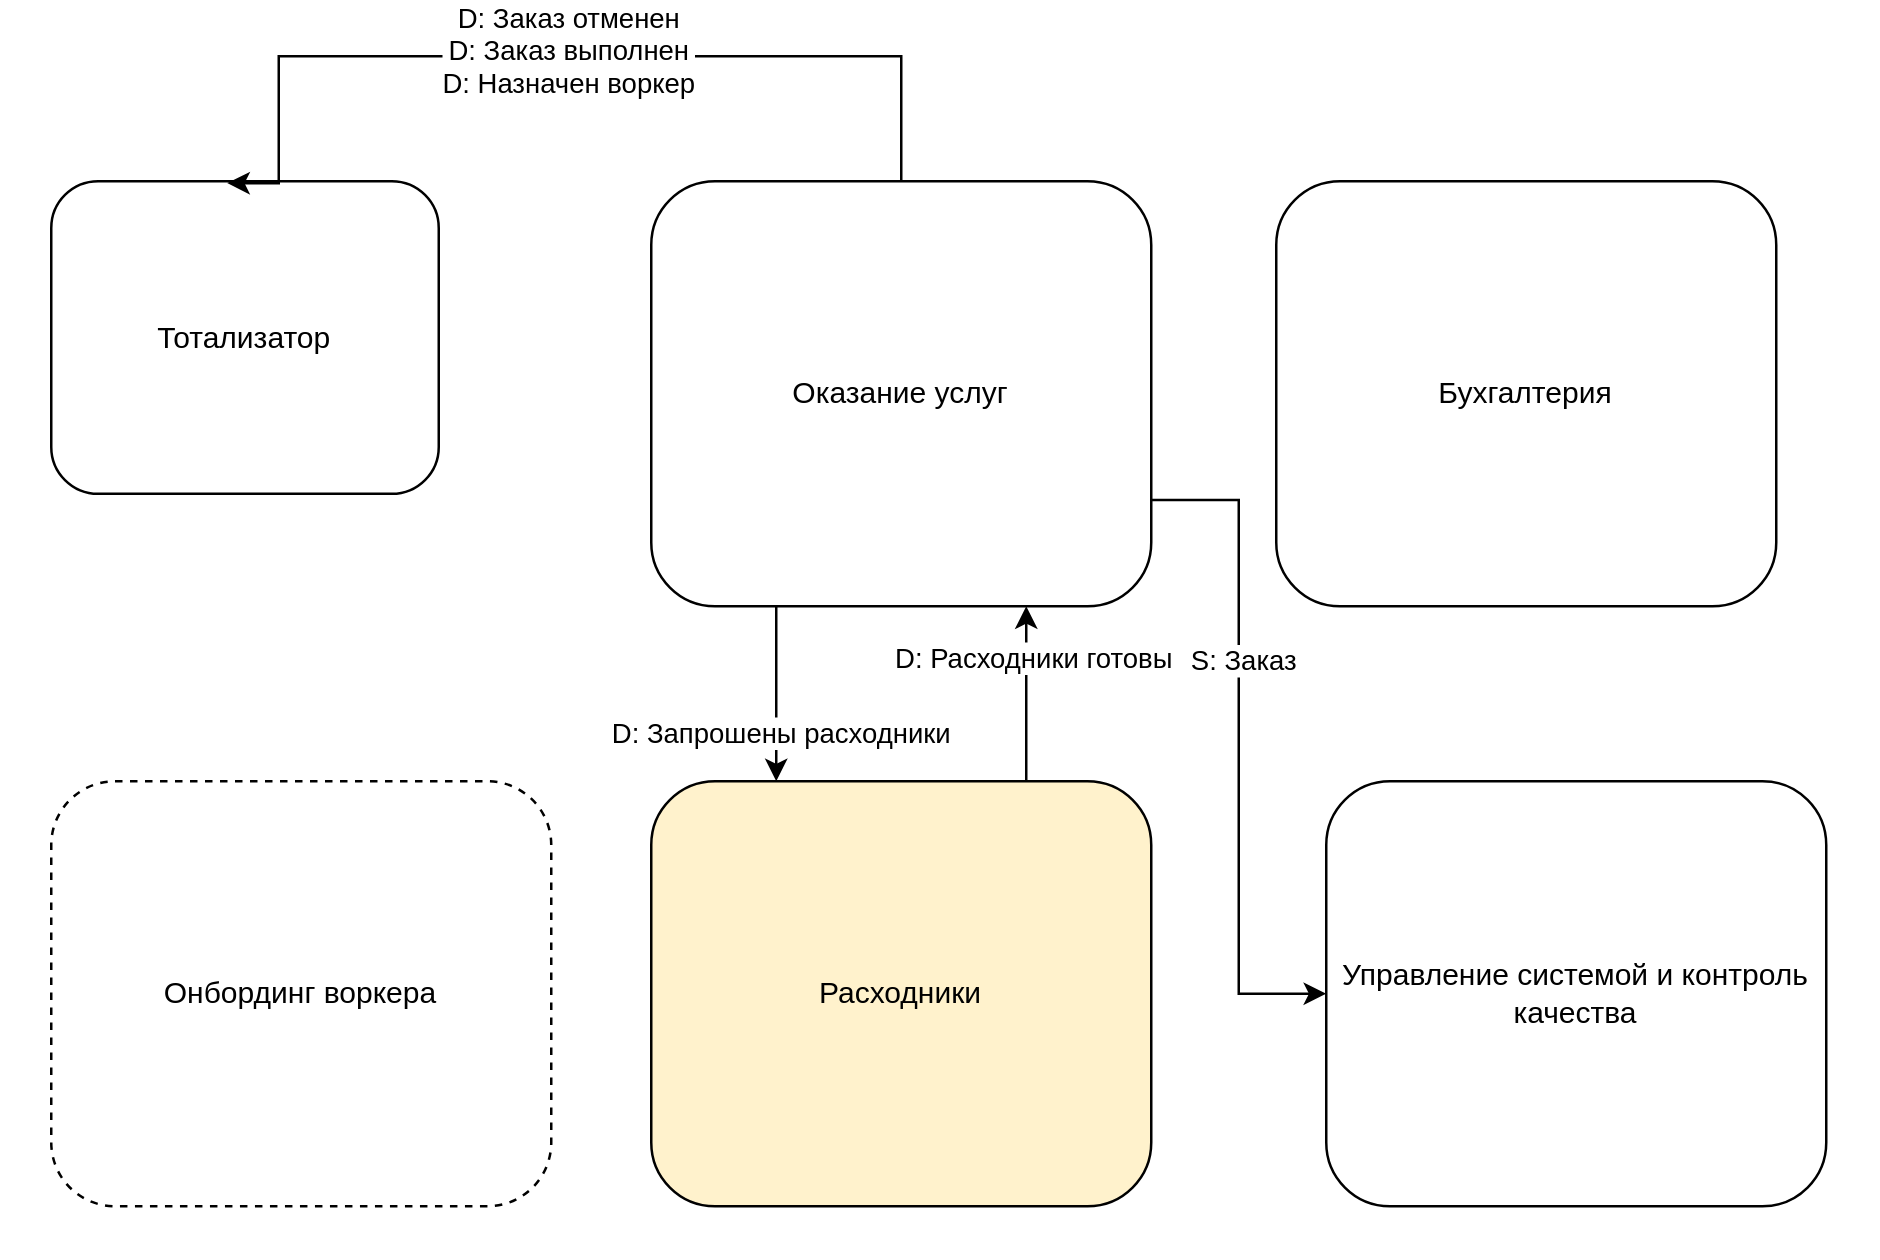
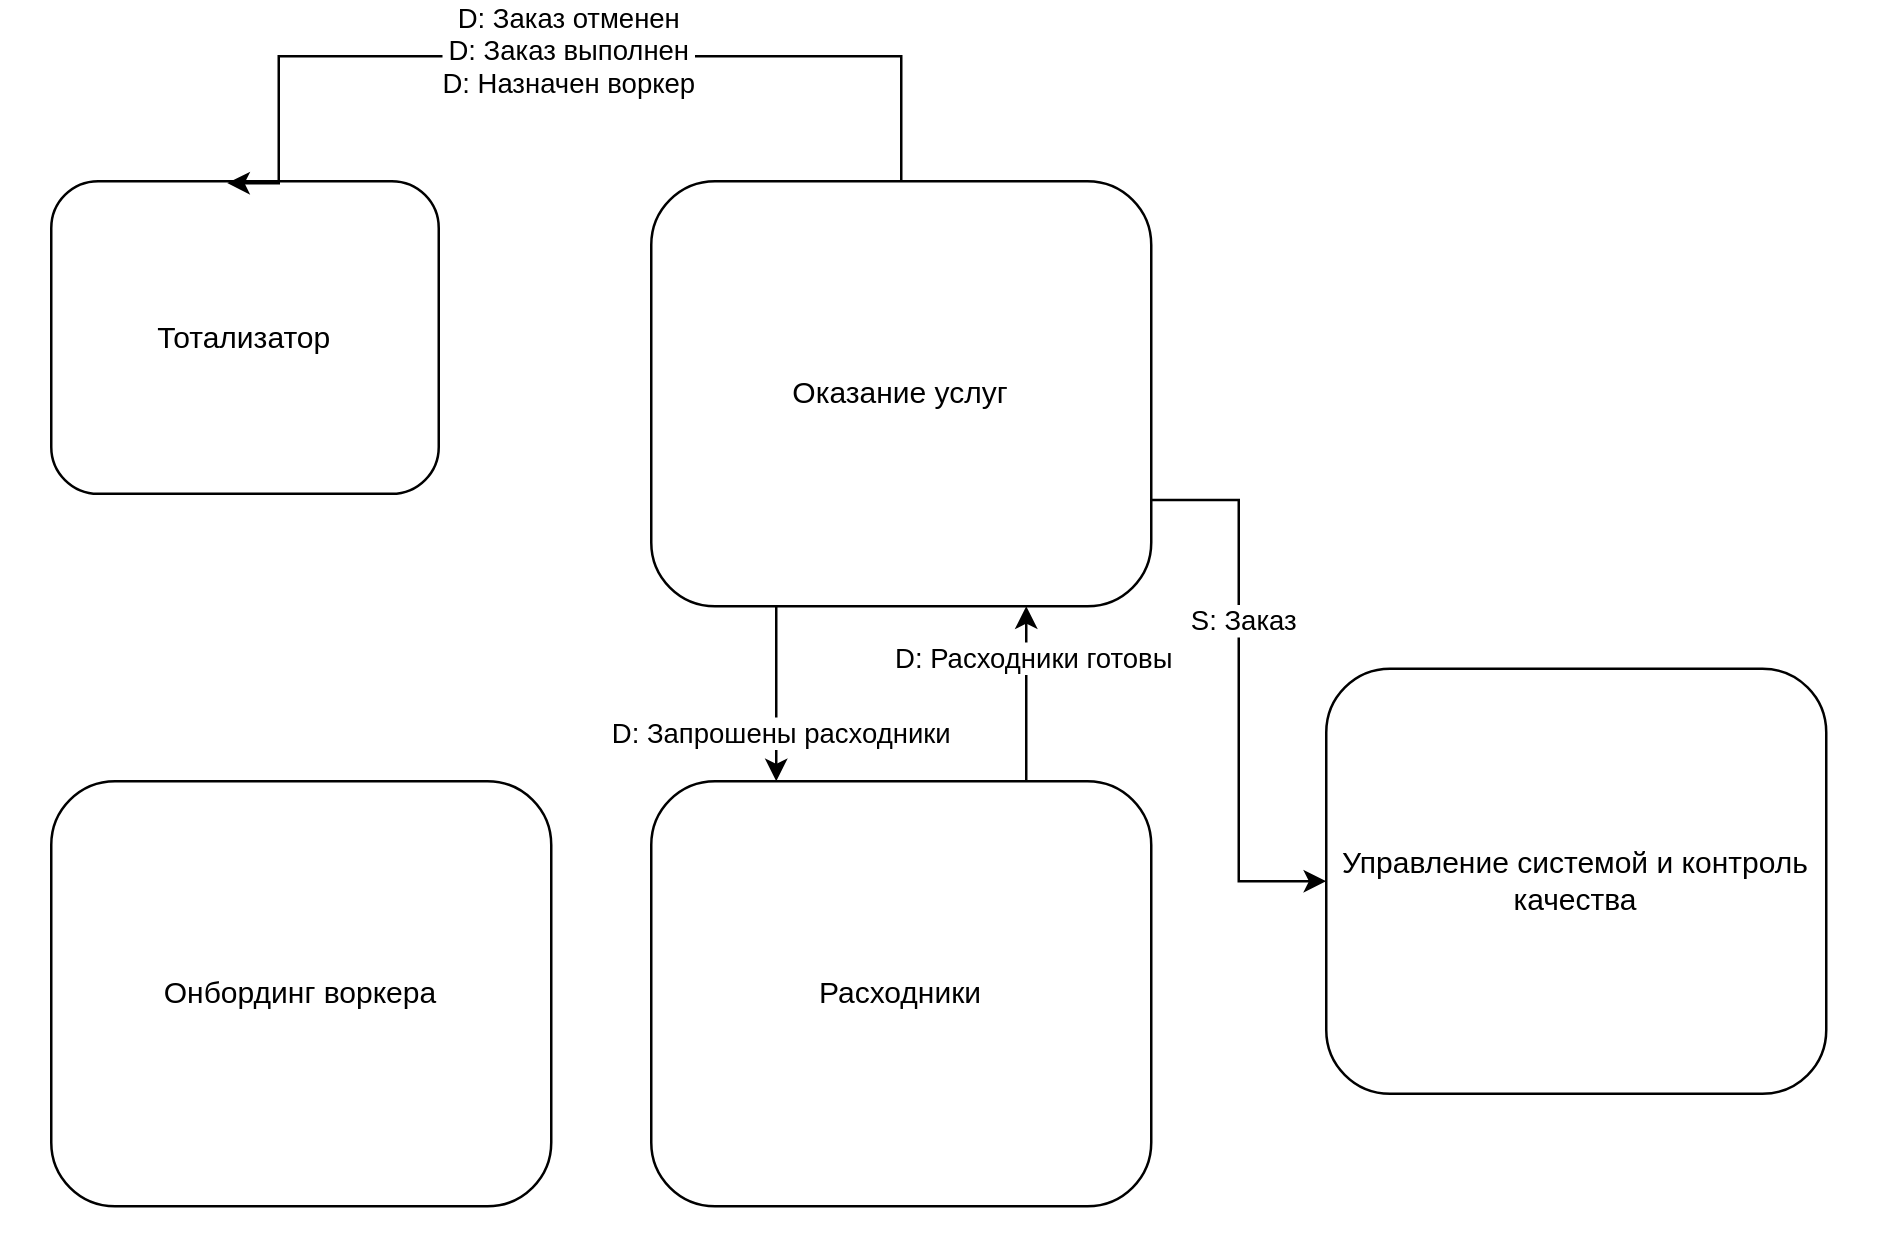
(1526, 394) -> none
(301, 994) -> (301, 994)
(901, 994) -> (901, 994)
(1576, 994) -> (1576, 881)
